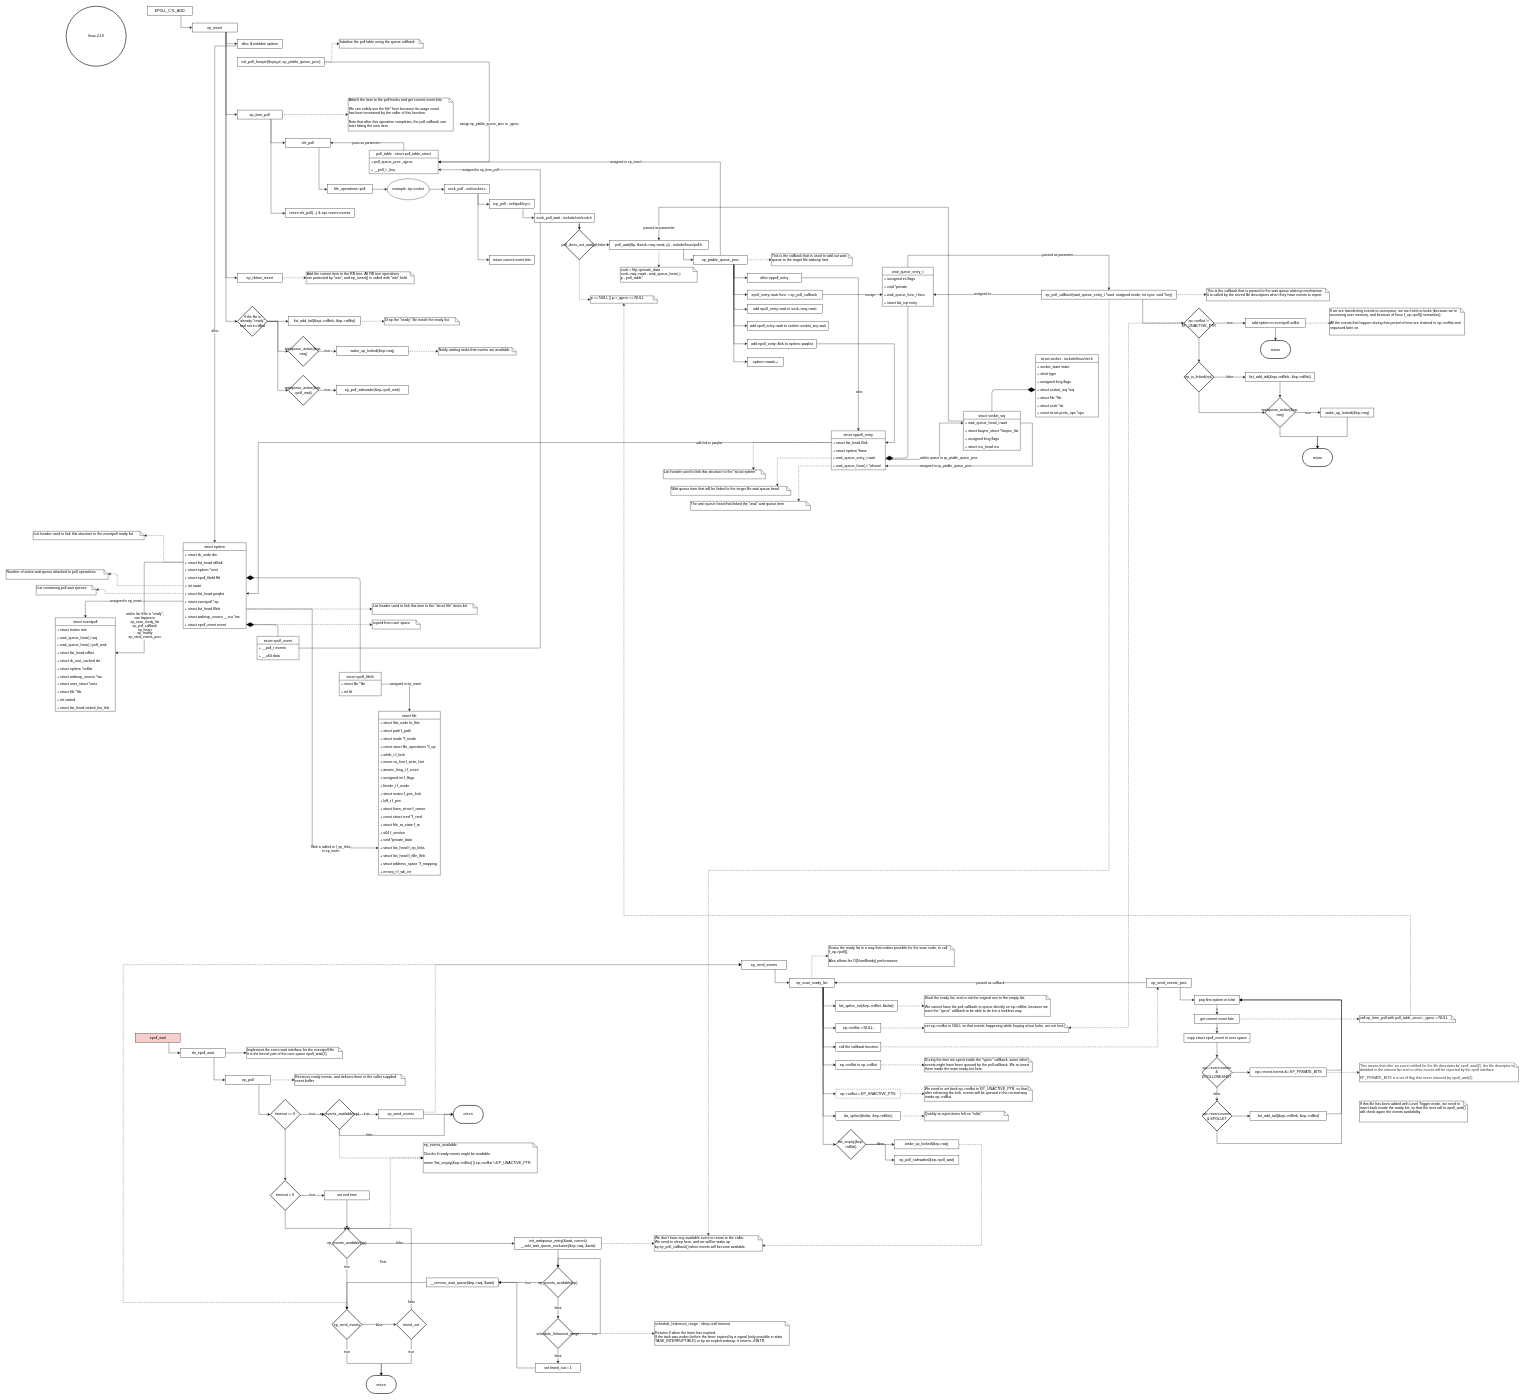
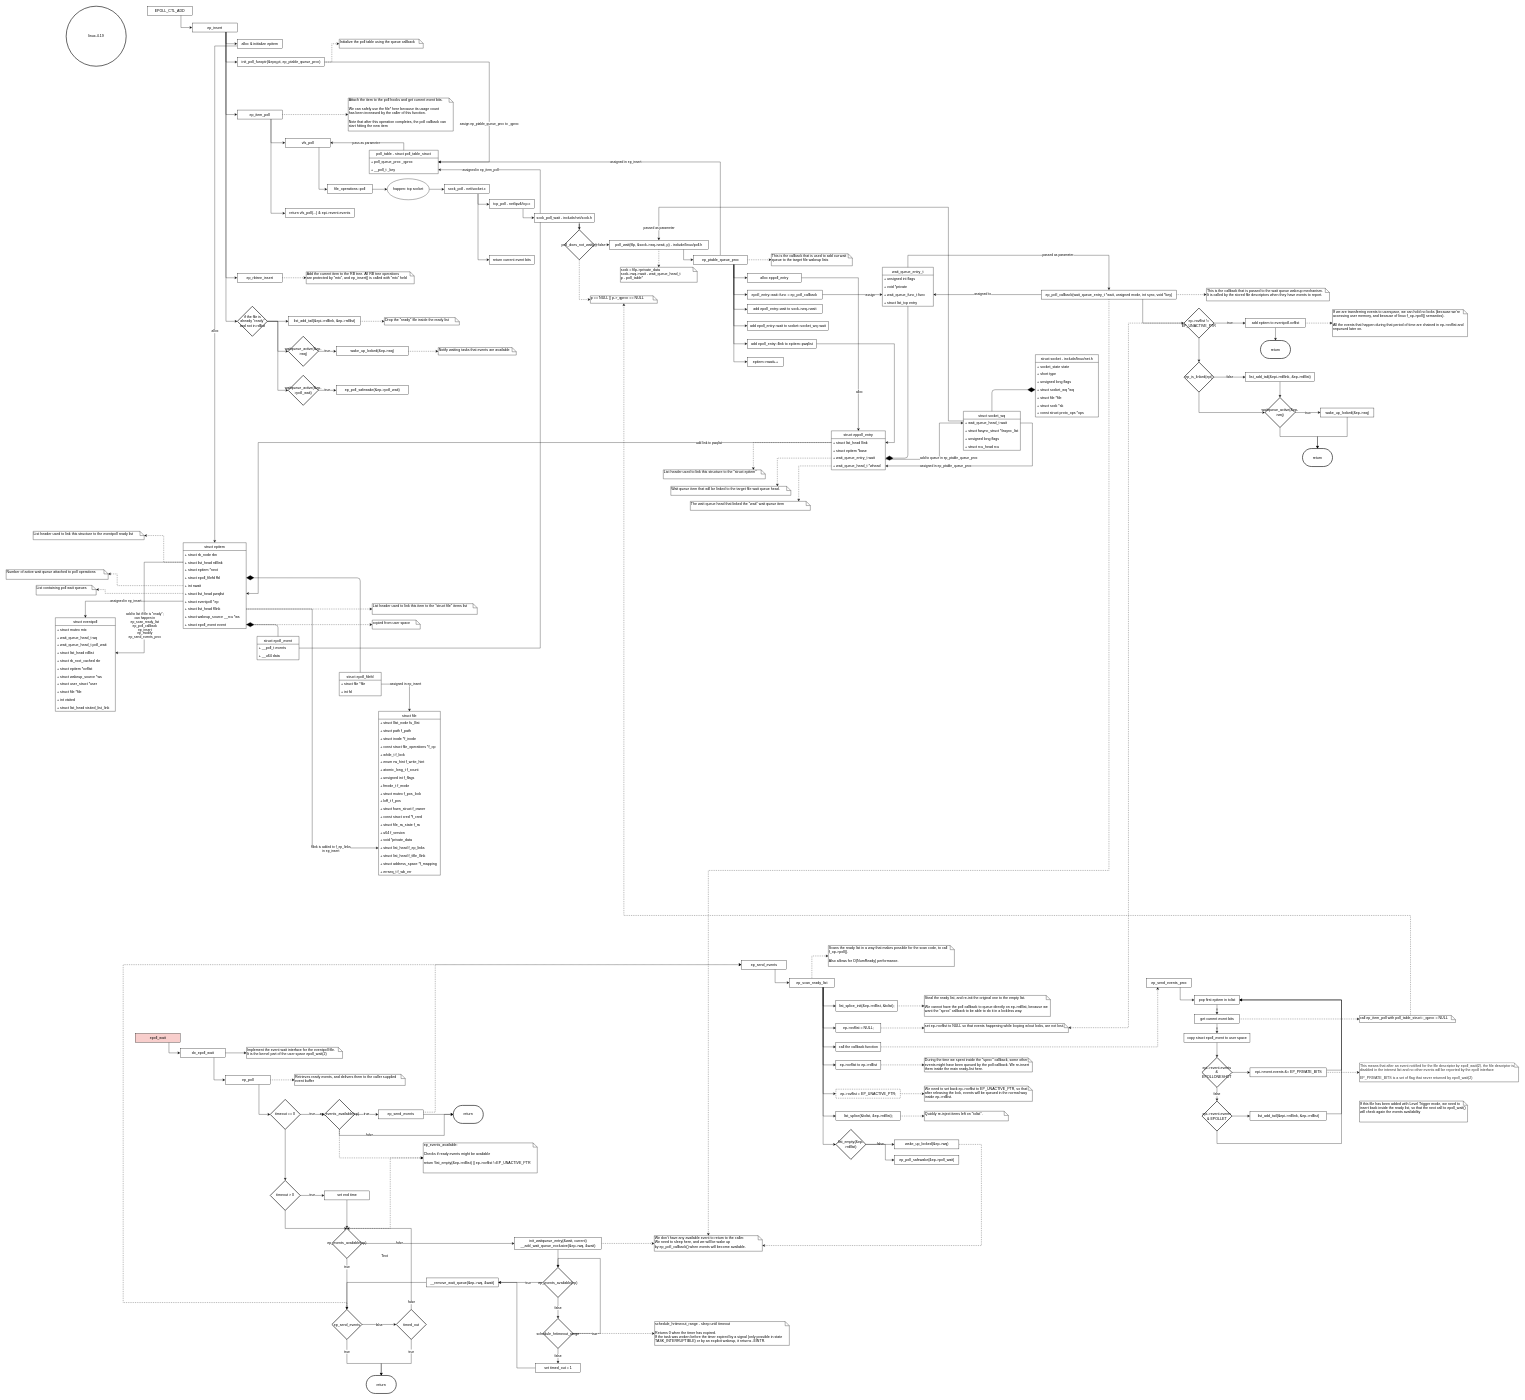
none -> (234, 62)
(408, 189) -> (408, 189)
(1397, 321) -> (1400, 323)
(991, 982) -> none
(383, 1261) -> (384, 1255)
